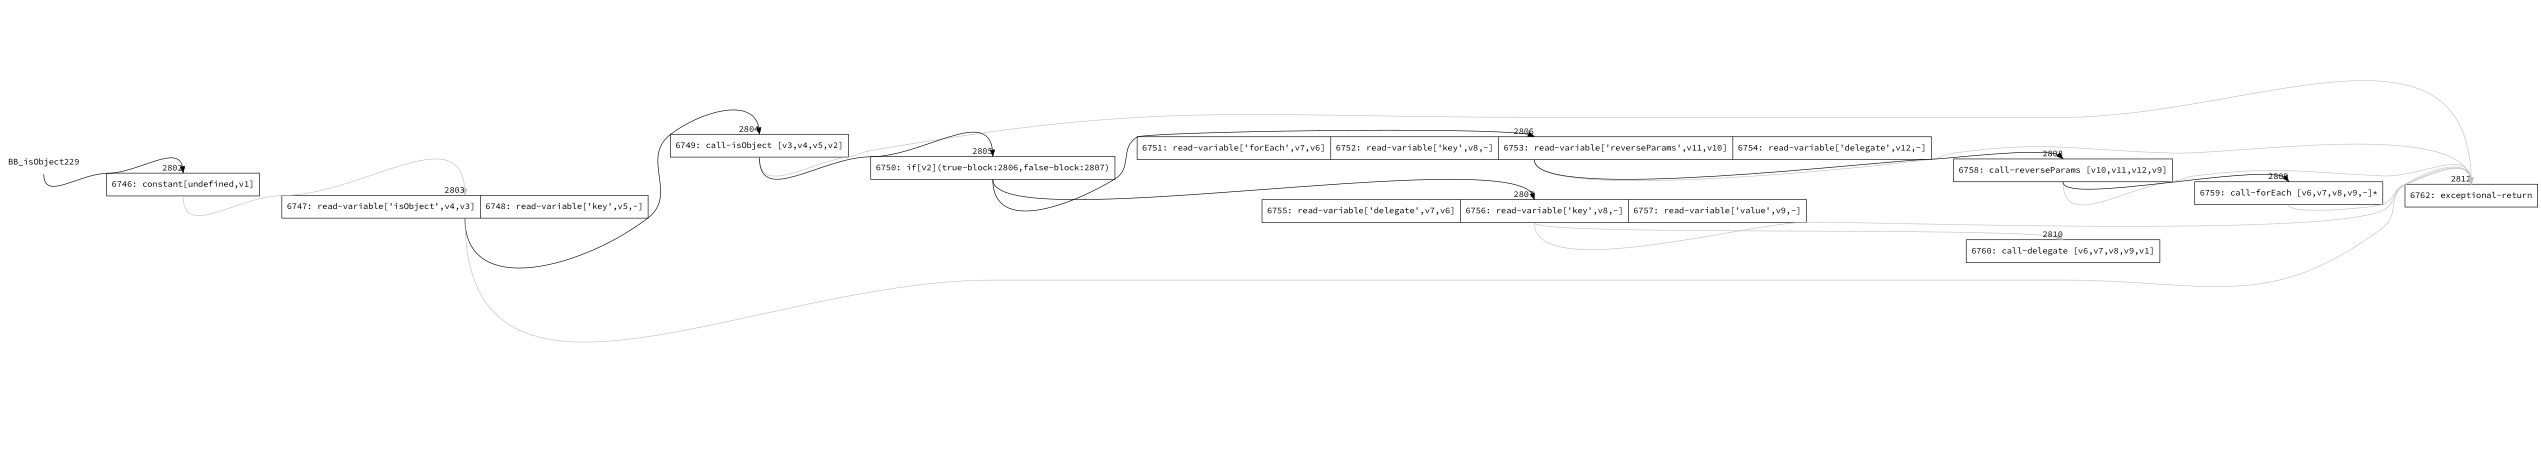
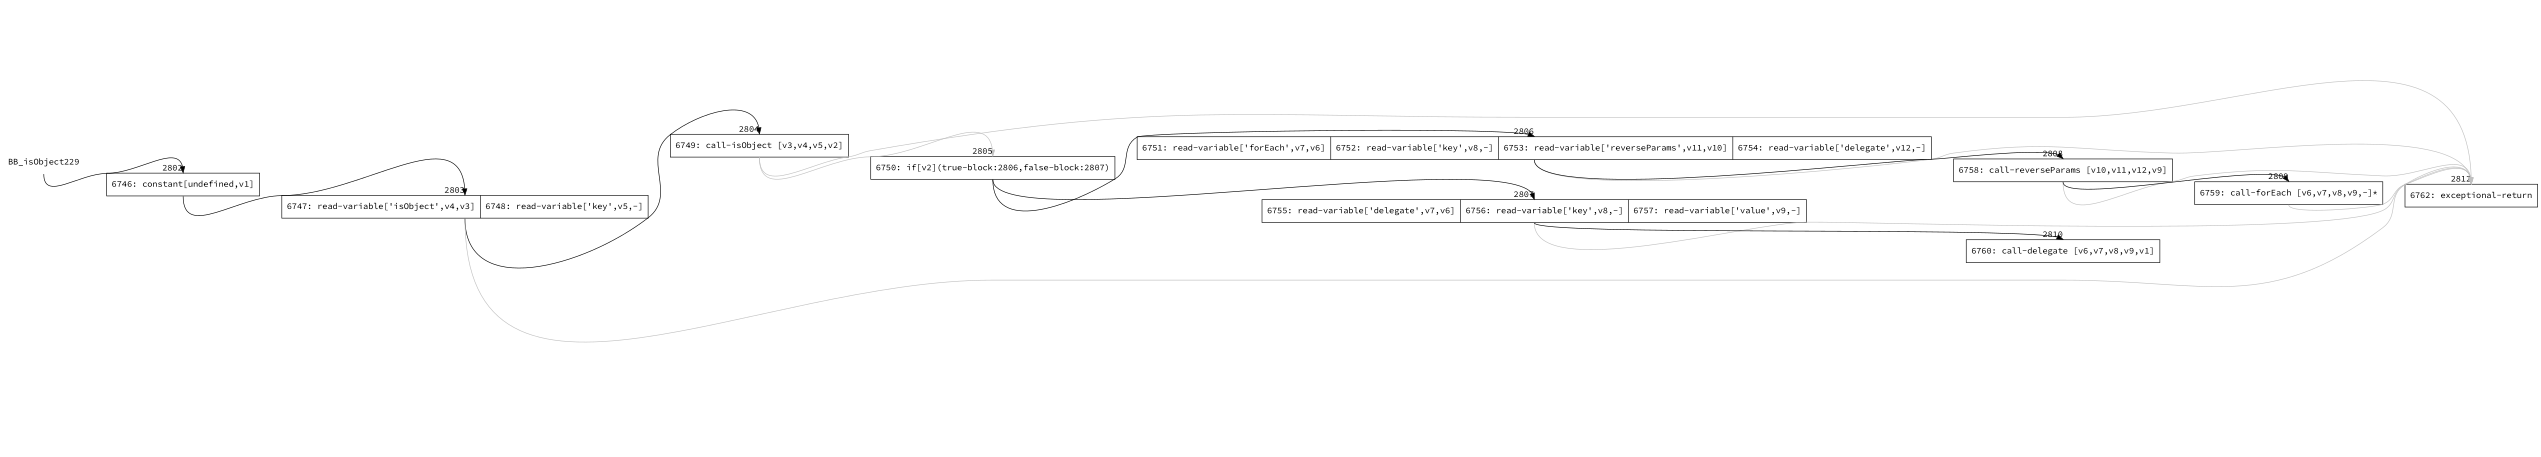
(874, 156) -> (874, 156)
(327, 189) -> (327, 189)
(1796, 231) -> (1796, 231)
